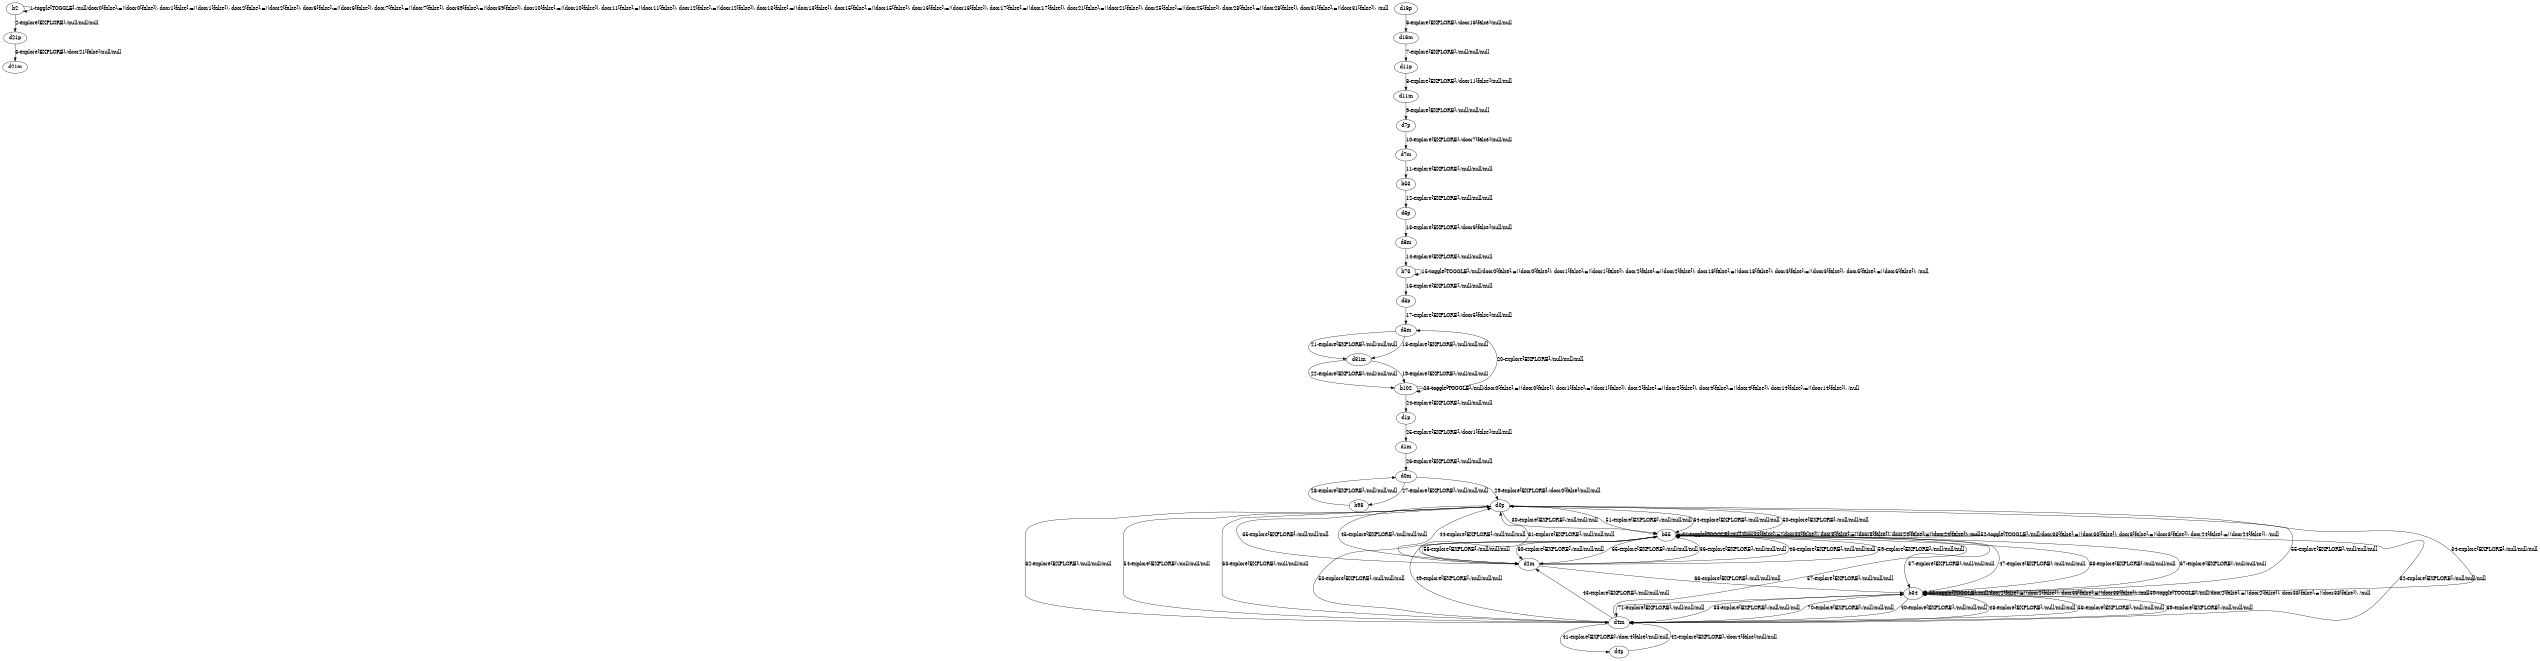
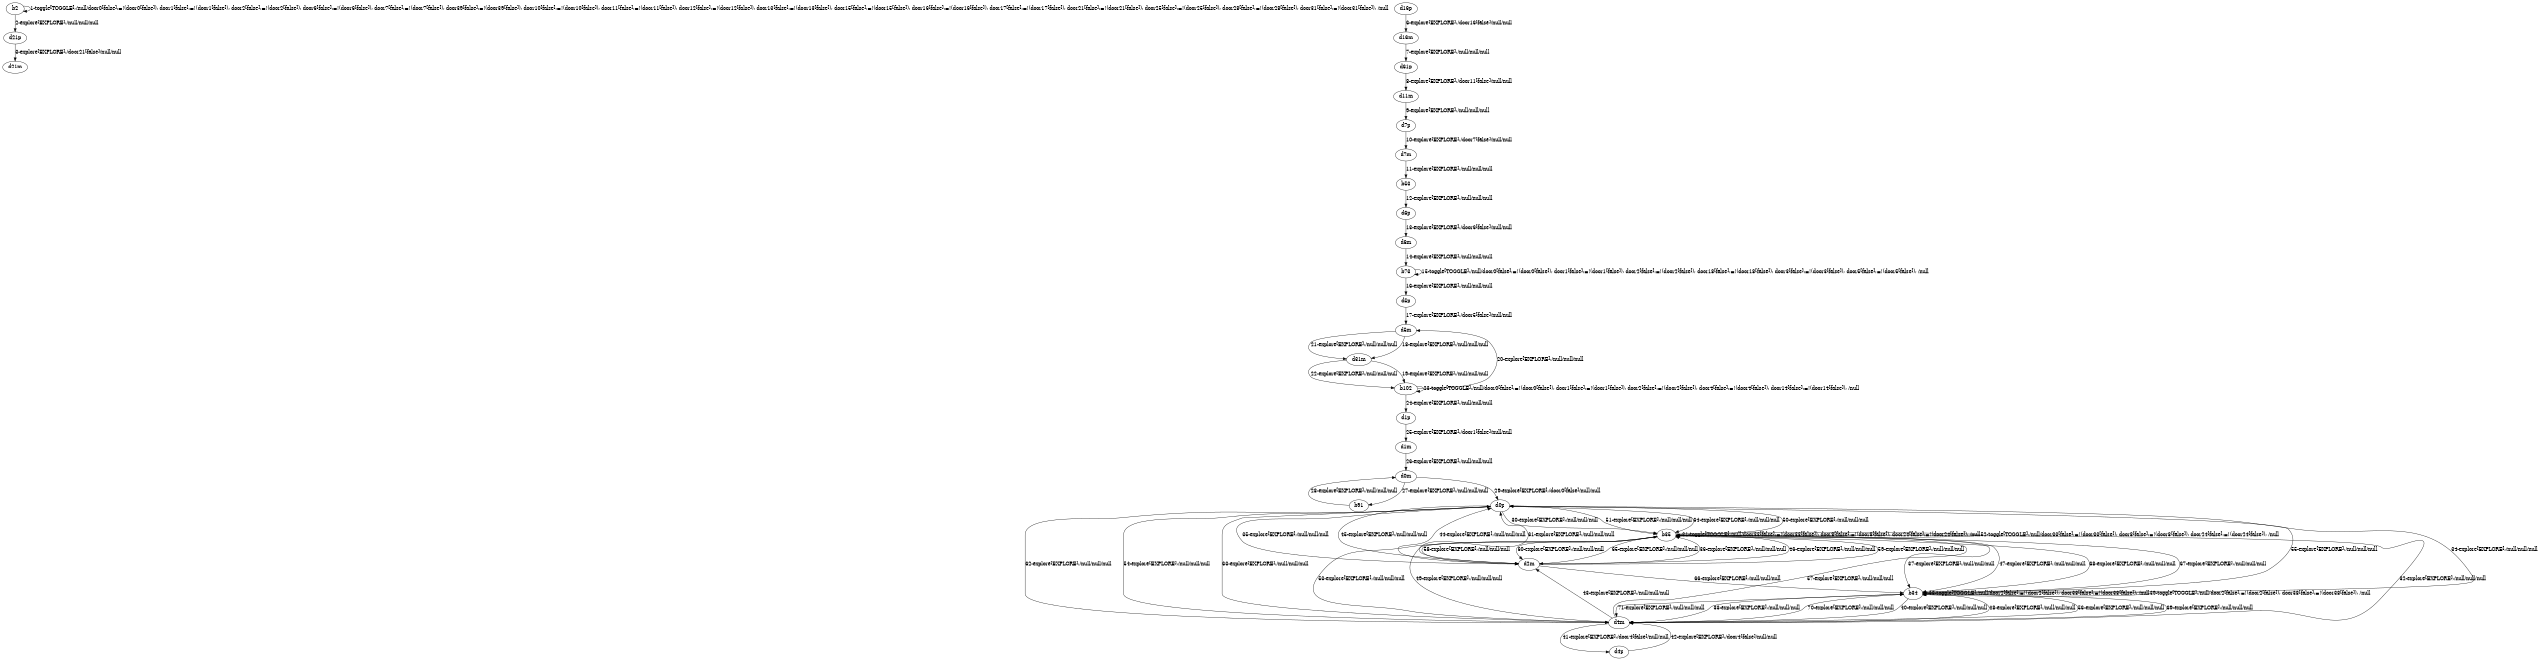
(1406, 67) -> (1406, 67)
(1359, 506) -> (1359, 506)
(1666, 535) -> (1666, 535)
